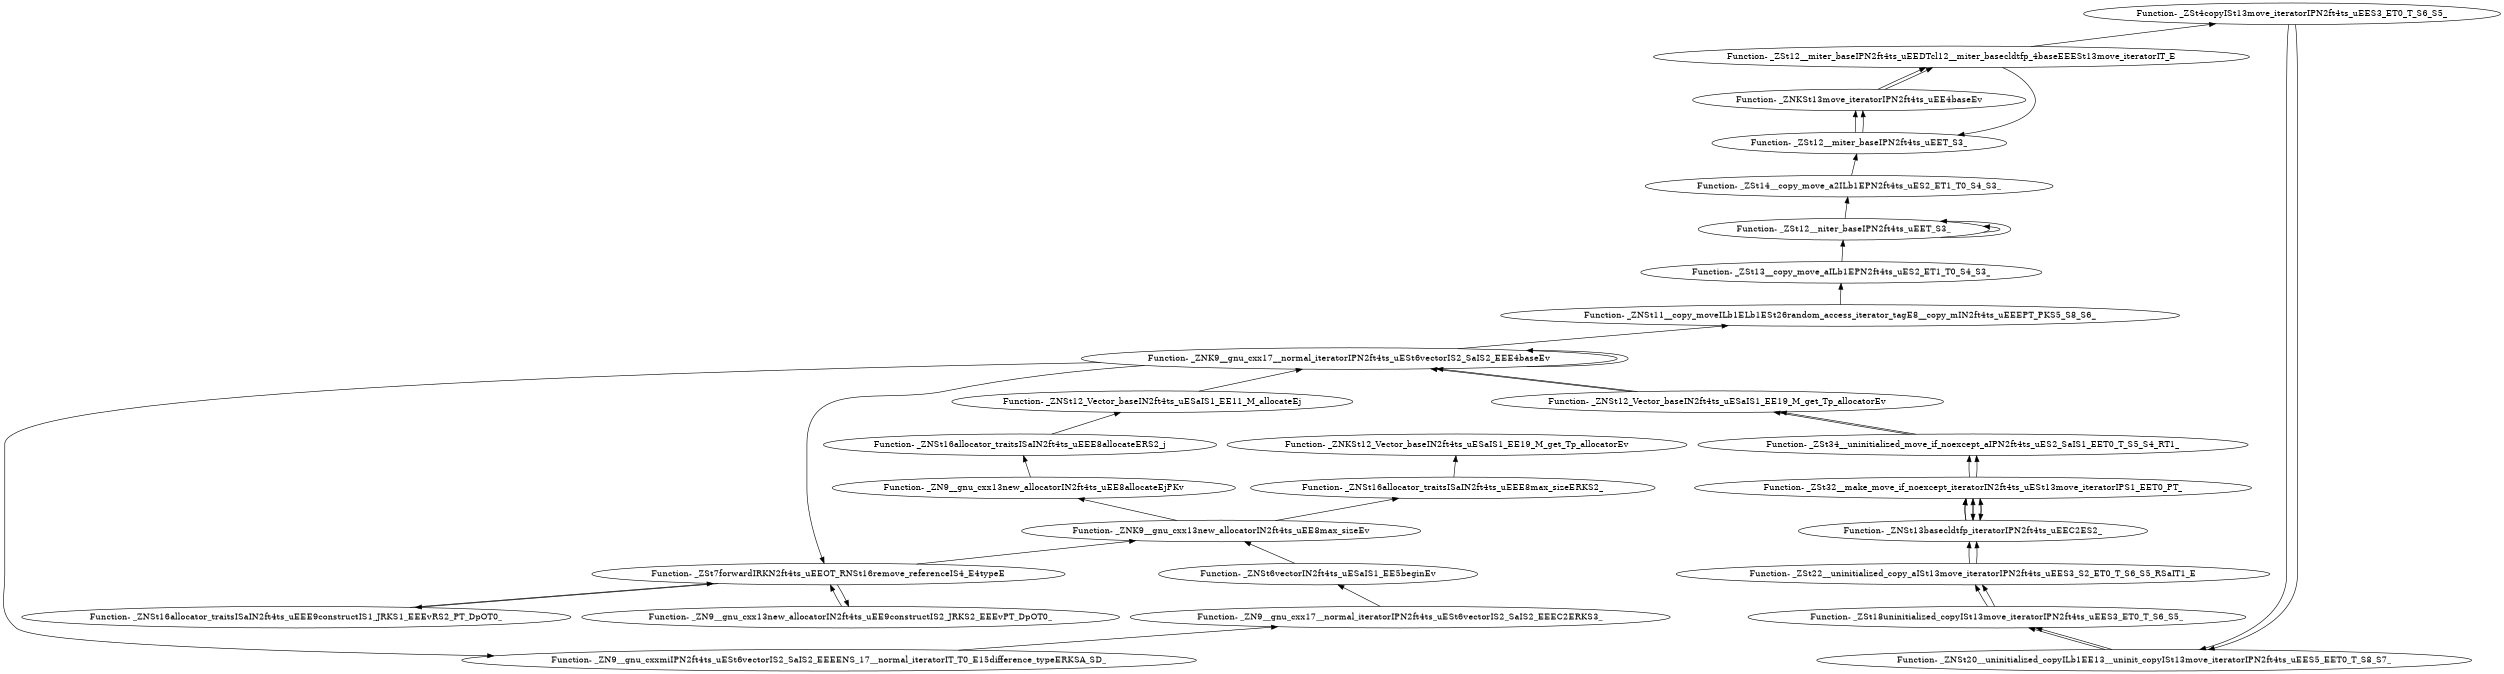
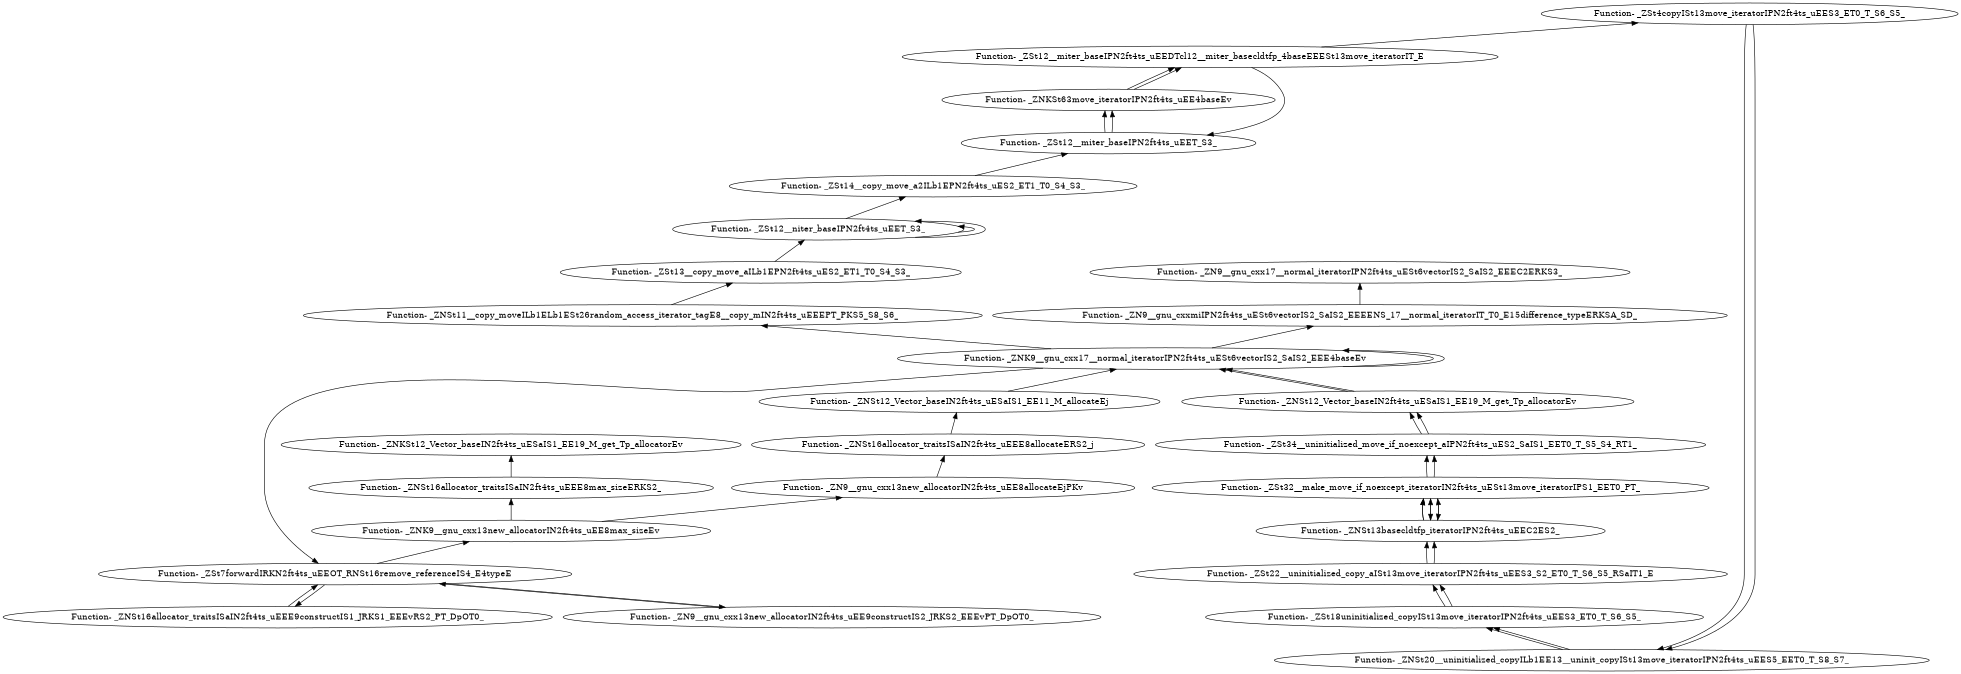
(1859, 100) -> (1109, 100)
(1318, 574) -> none
